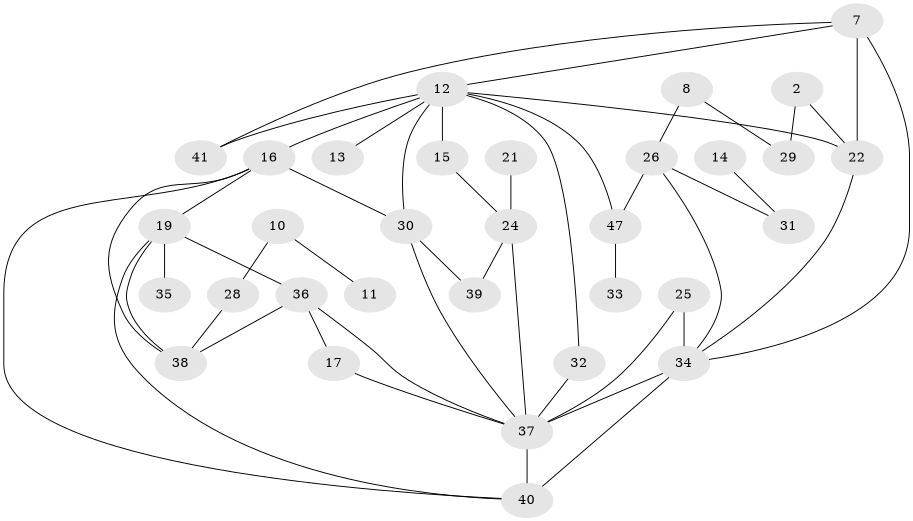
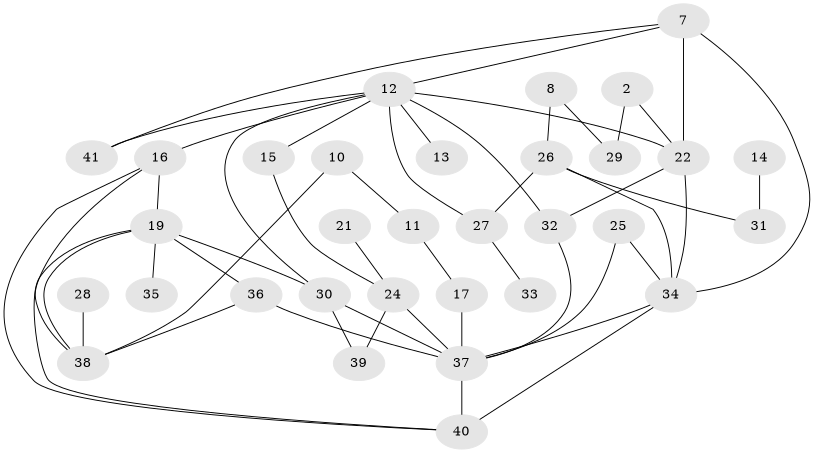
(338, 192) -> (249, 261)
none -> (610, 196)
(616, 226) -> (482, 226)
(255, 261) -> (218, 280)
(318, 329) -> (438, 261)
